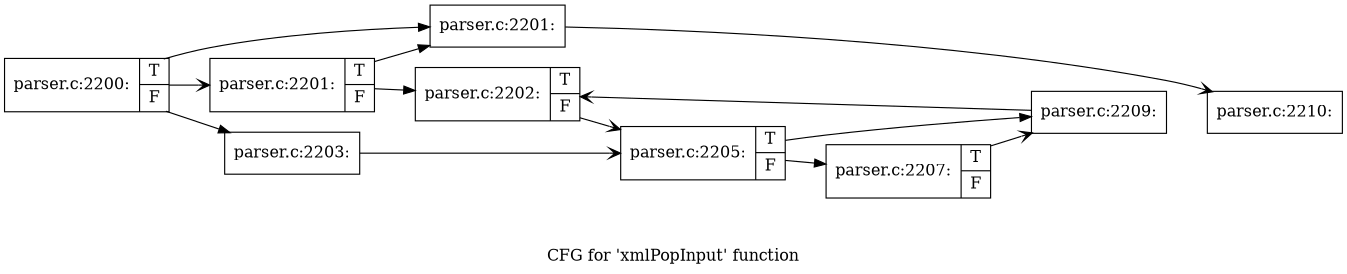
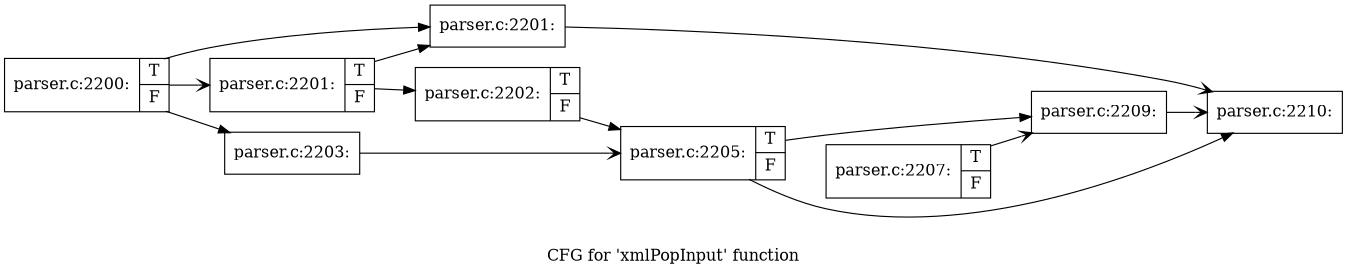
(812, 104) -> (1181, 112)
(595, 122) -> (595, 122)
(800, 162) -> (988, 211)
